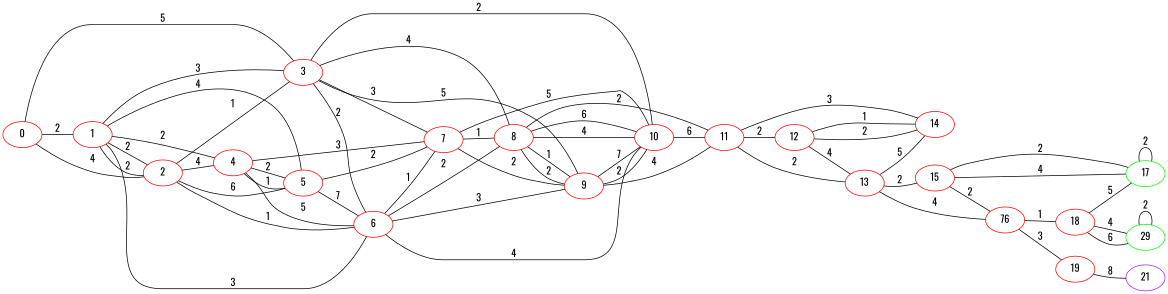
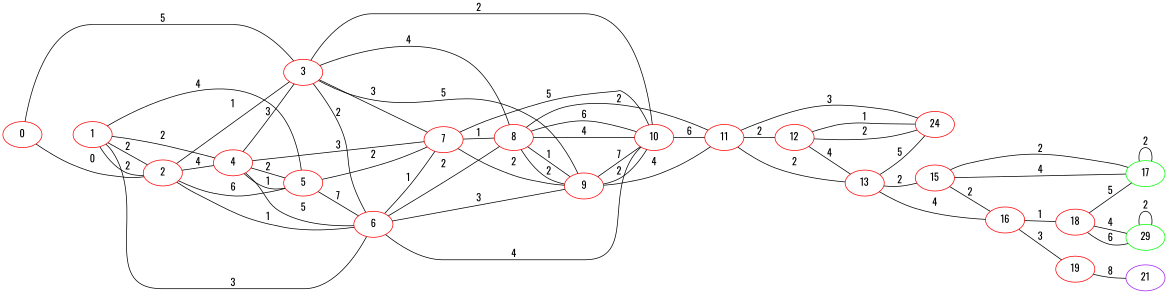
(187, 77) -> (269, 118)
(935, 124) -> (935, 124)
(58, 135) -> none
(93, 160) -> (93, 160)
(1005, 220) -> (1005, 220)
